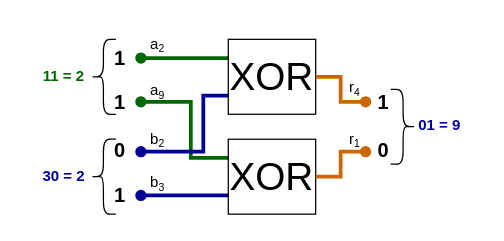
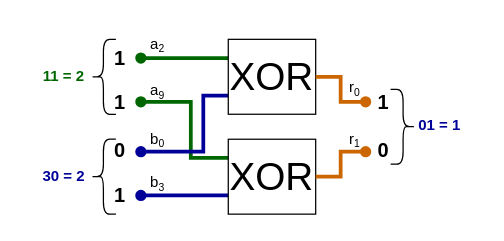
(355, 88) -> (355, 88)
(440, 126) -> (440, 126)
(158, 139) -> (158, 139)
